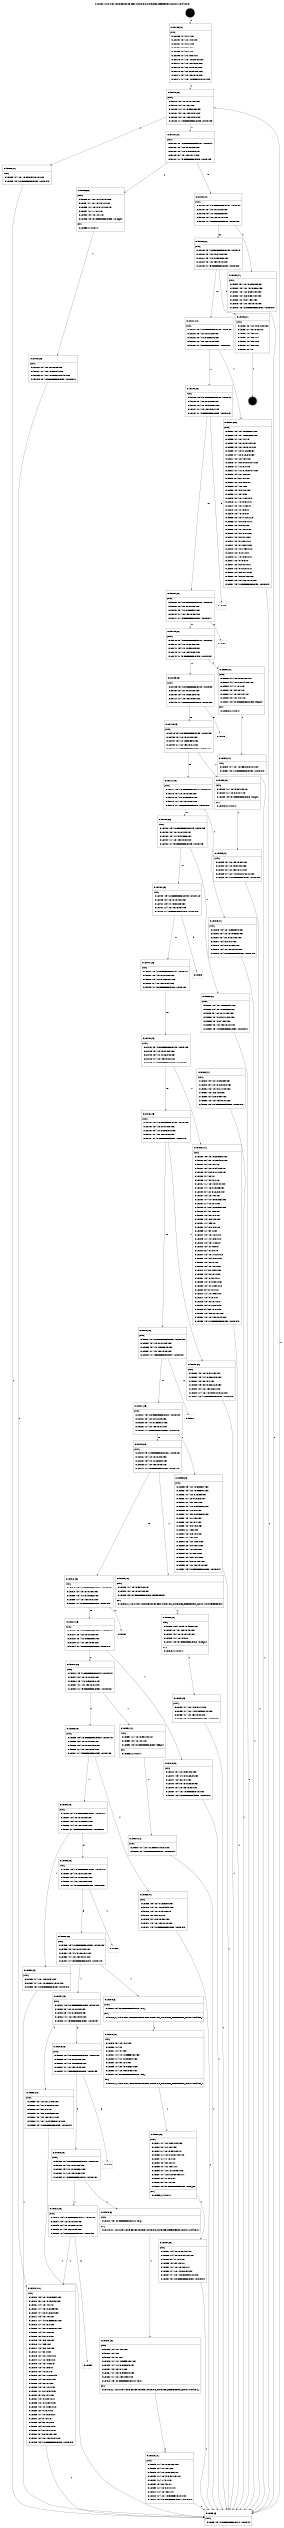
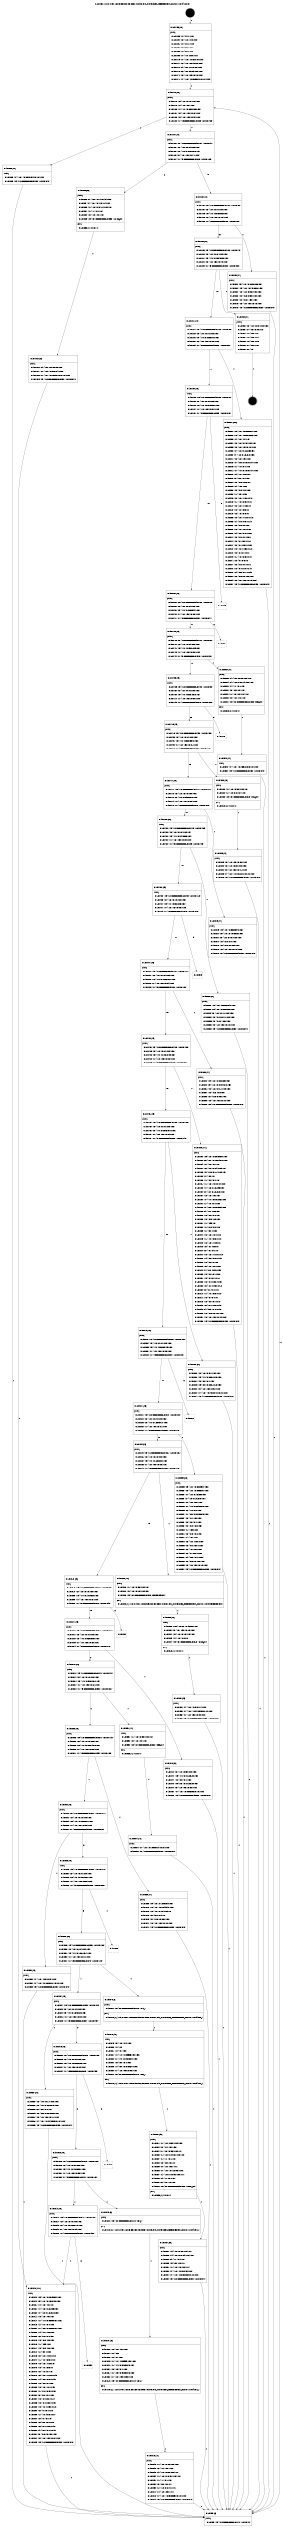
none -> (192, 1029)
(254, 1733) -> none
